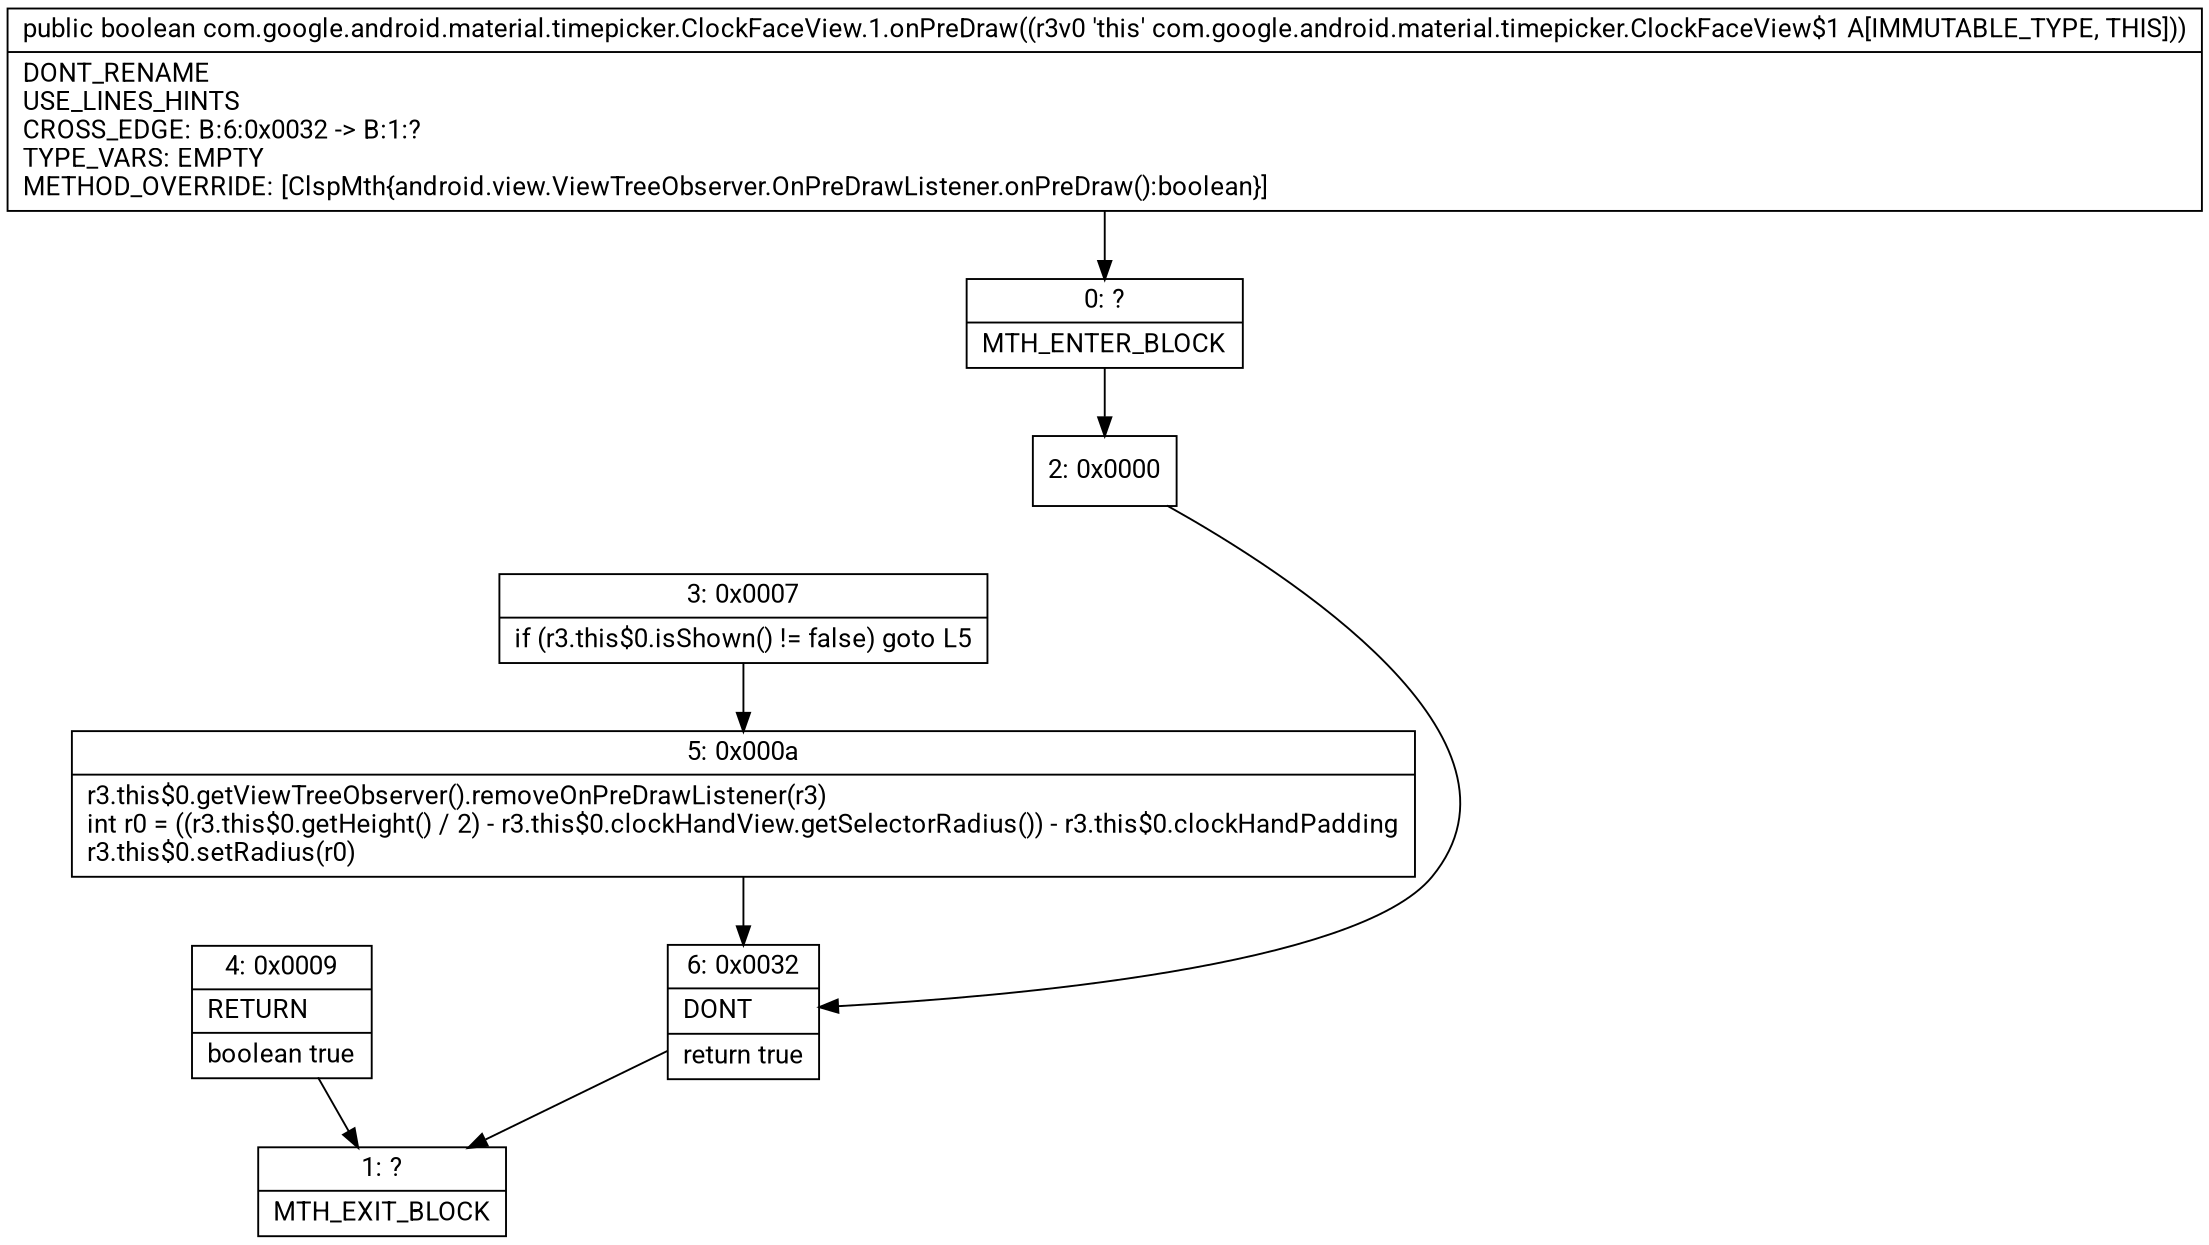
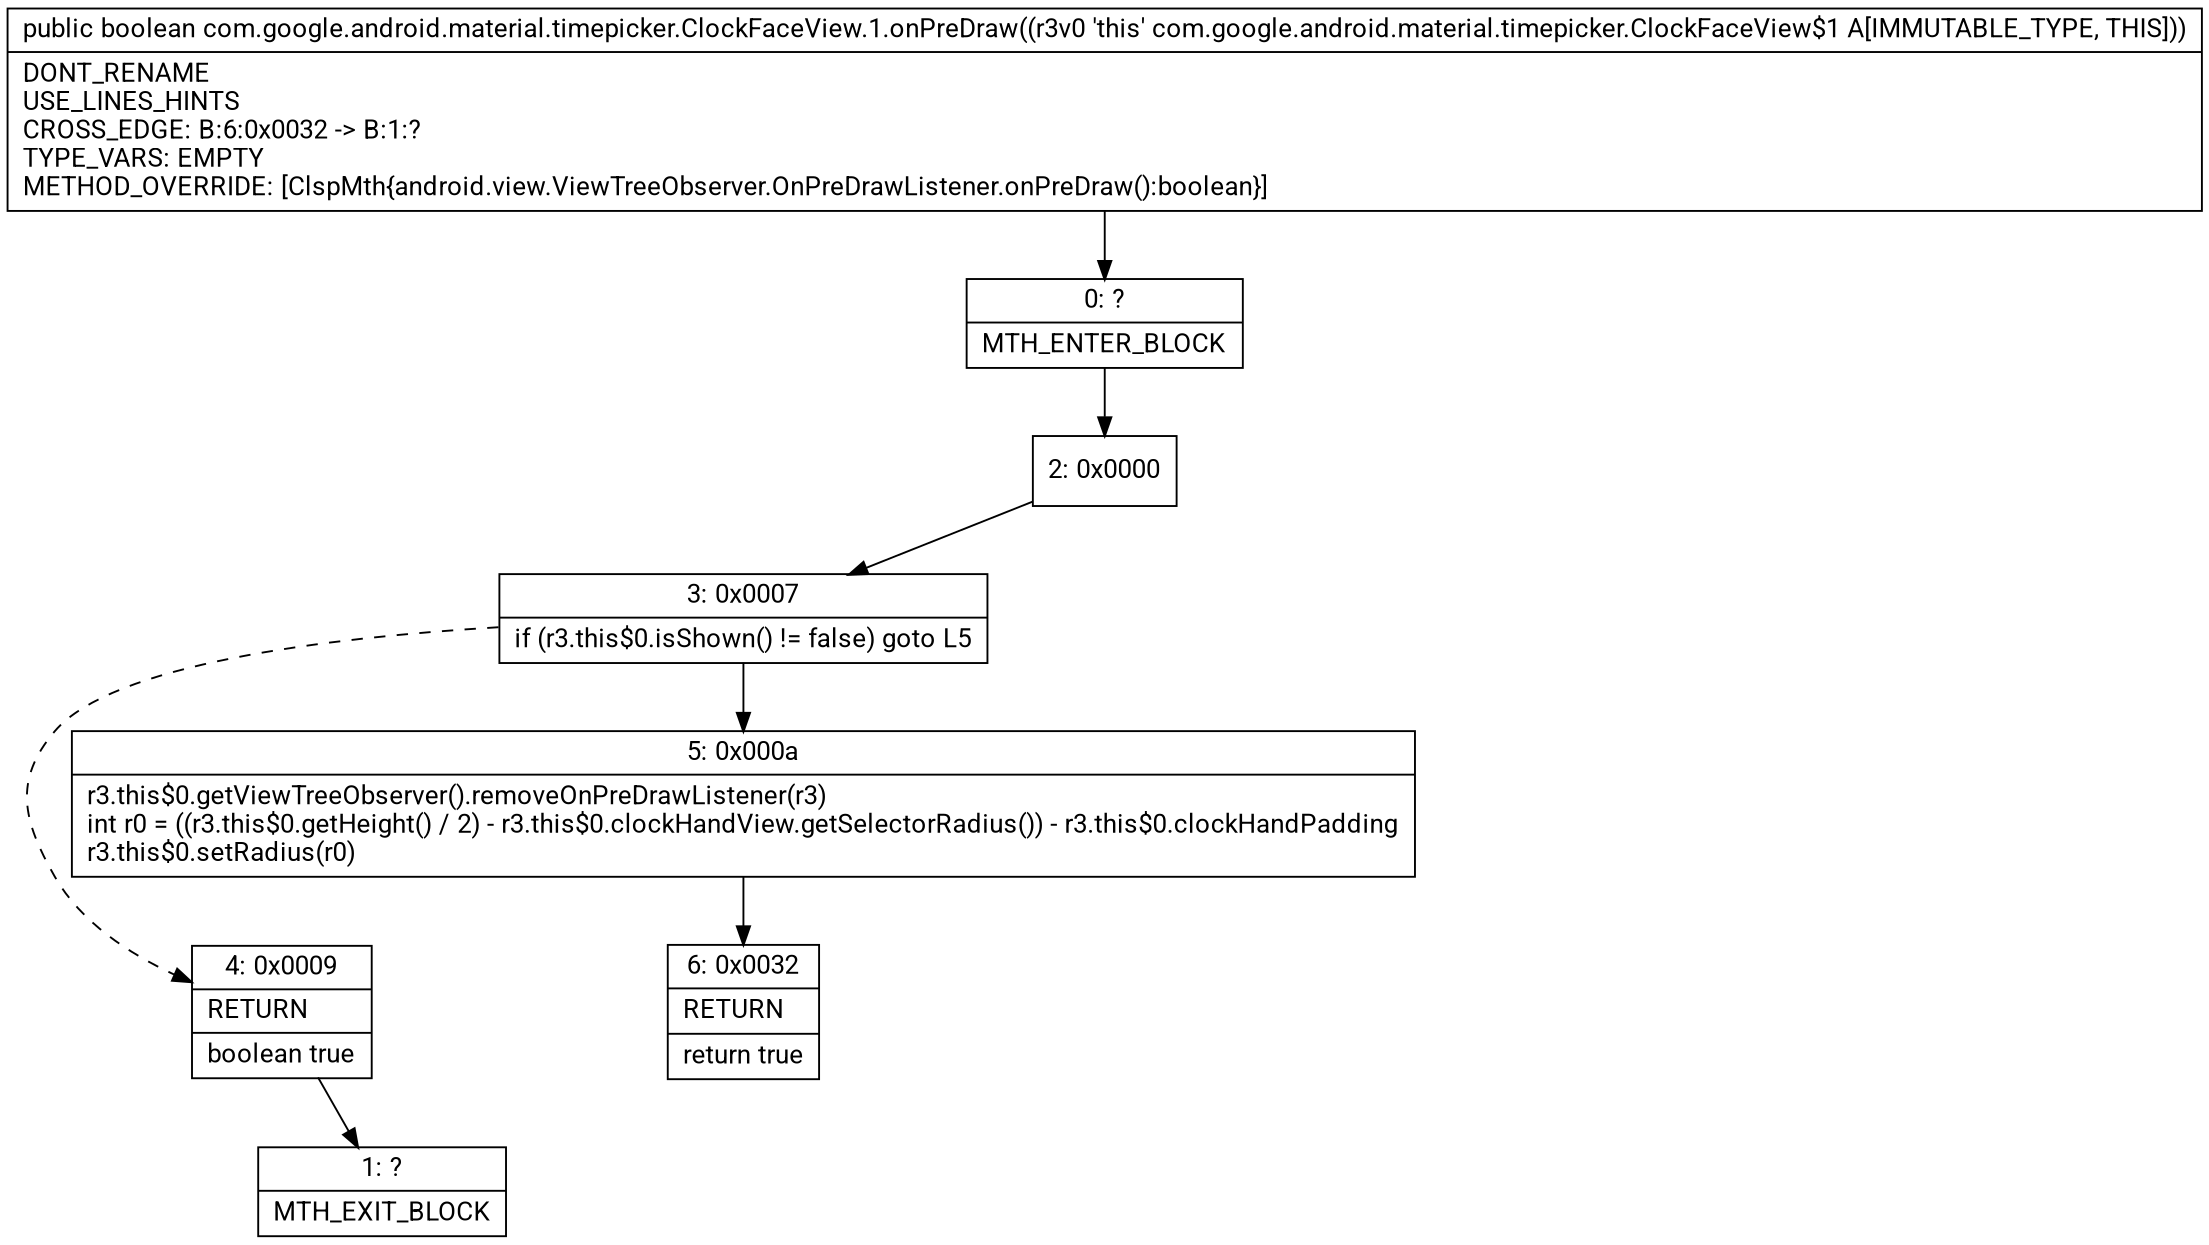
none -> (117, 692)
(1391, 908) -> (949, 535)
(718, 1010) -> (734, 1010)
(577, 1095) -> none
